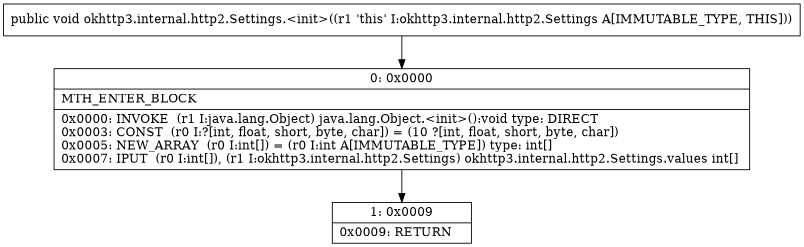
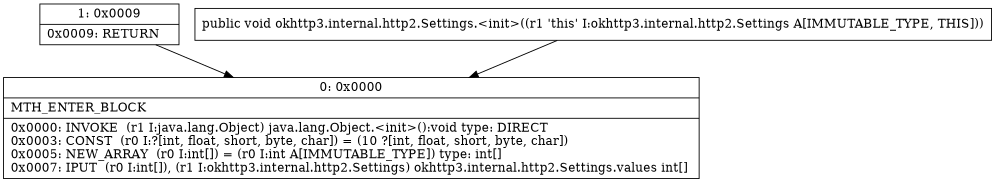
(402, 182) -> (190, 59)
